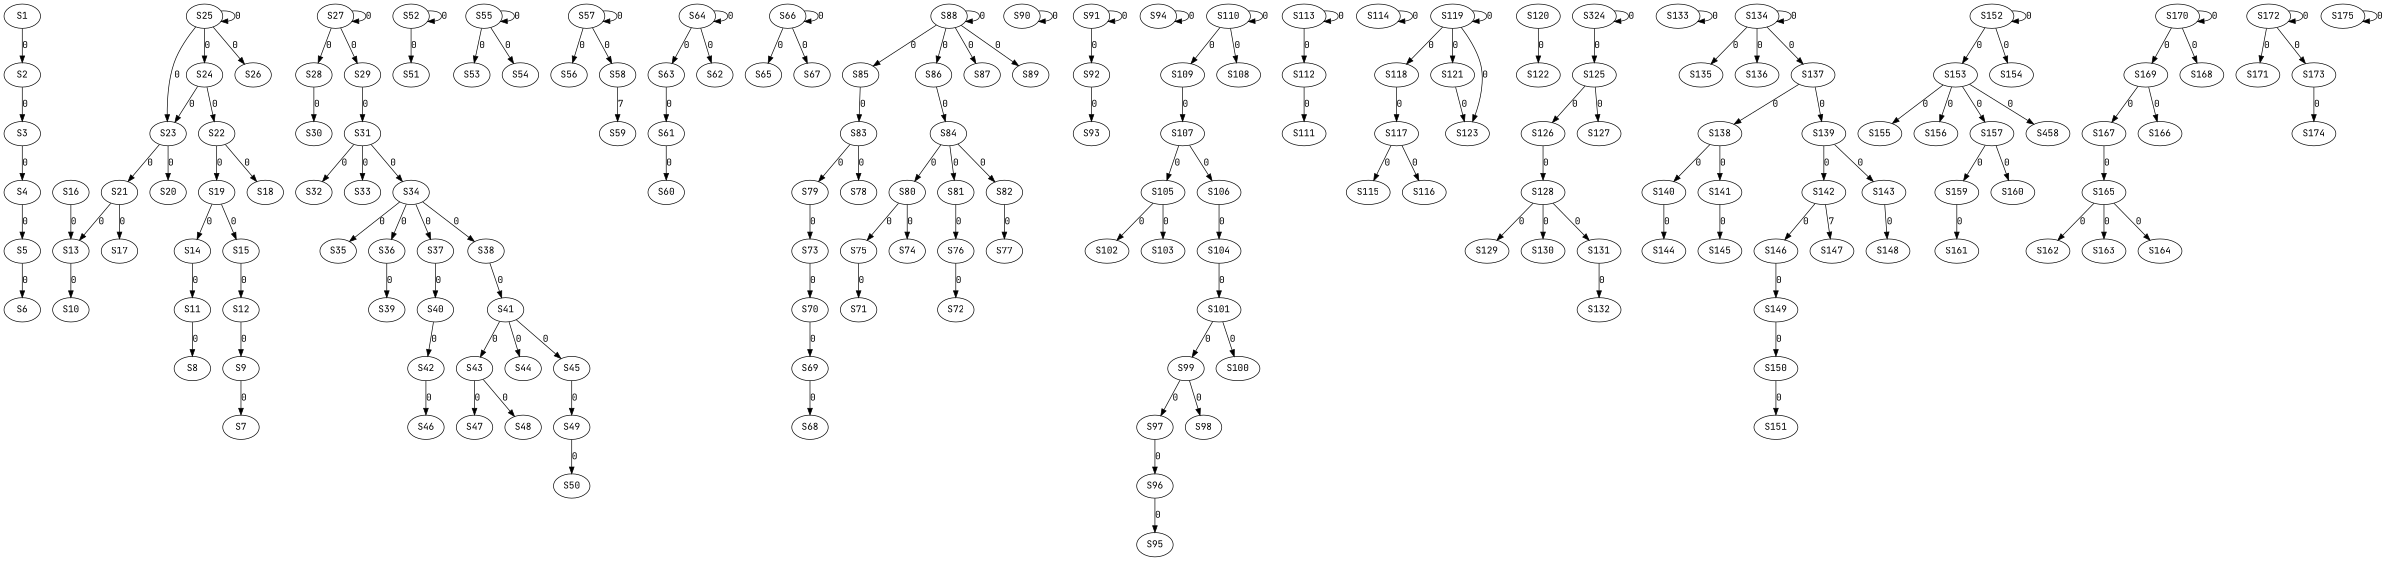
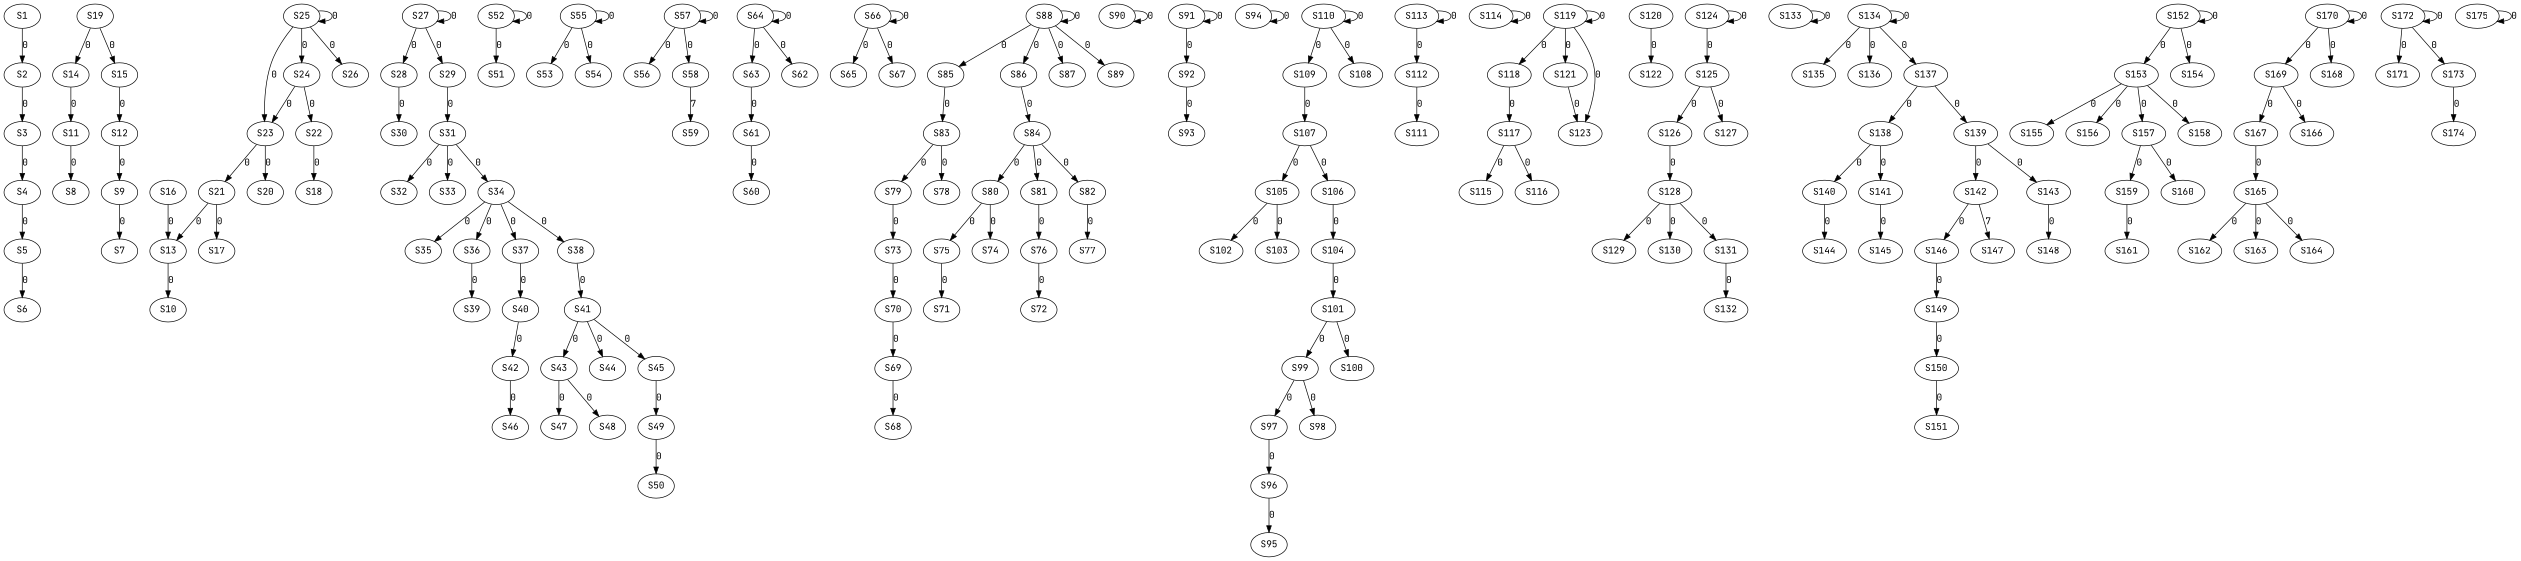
(1594, 16) -> (1707, 16)
(2048, 134) -> (2200, 134)
(217, 160) -> none
